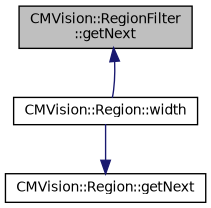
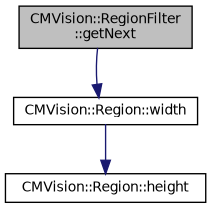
(114, 80) -> (96, 66)
(106, 188) -> (106, 188)
